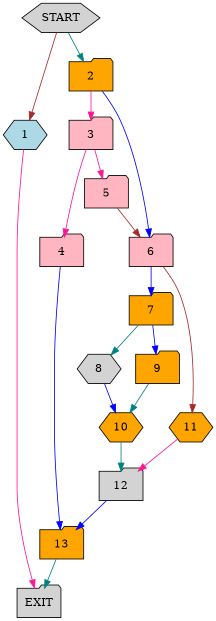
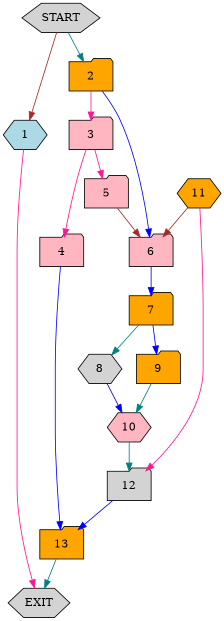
(190, 333) -> (178, 219)
(121, 427) -> (129, 427)
(39, 603) -> (39, 603)
